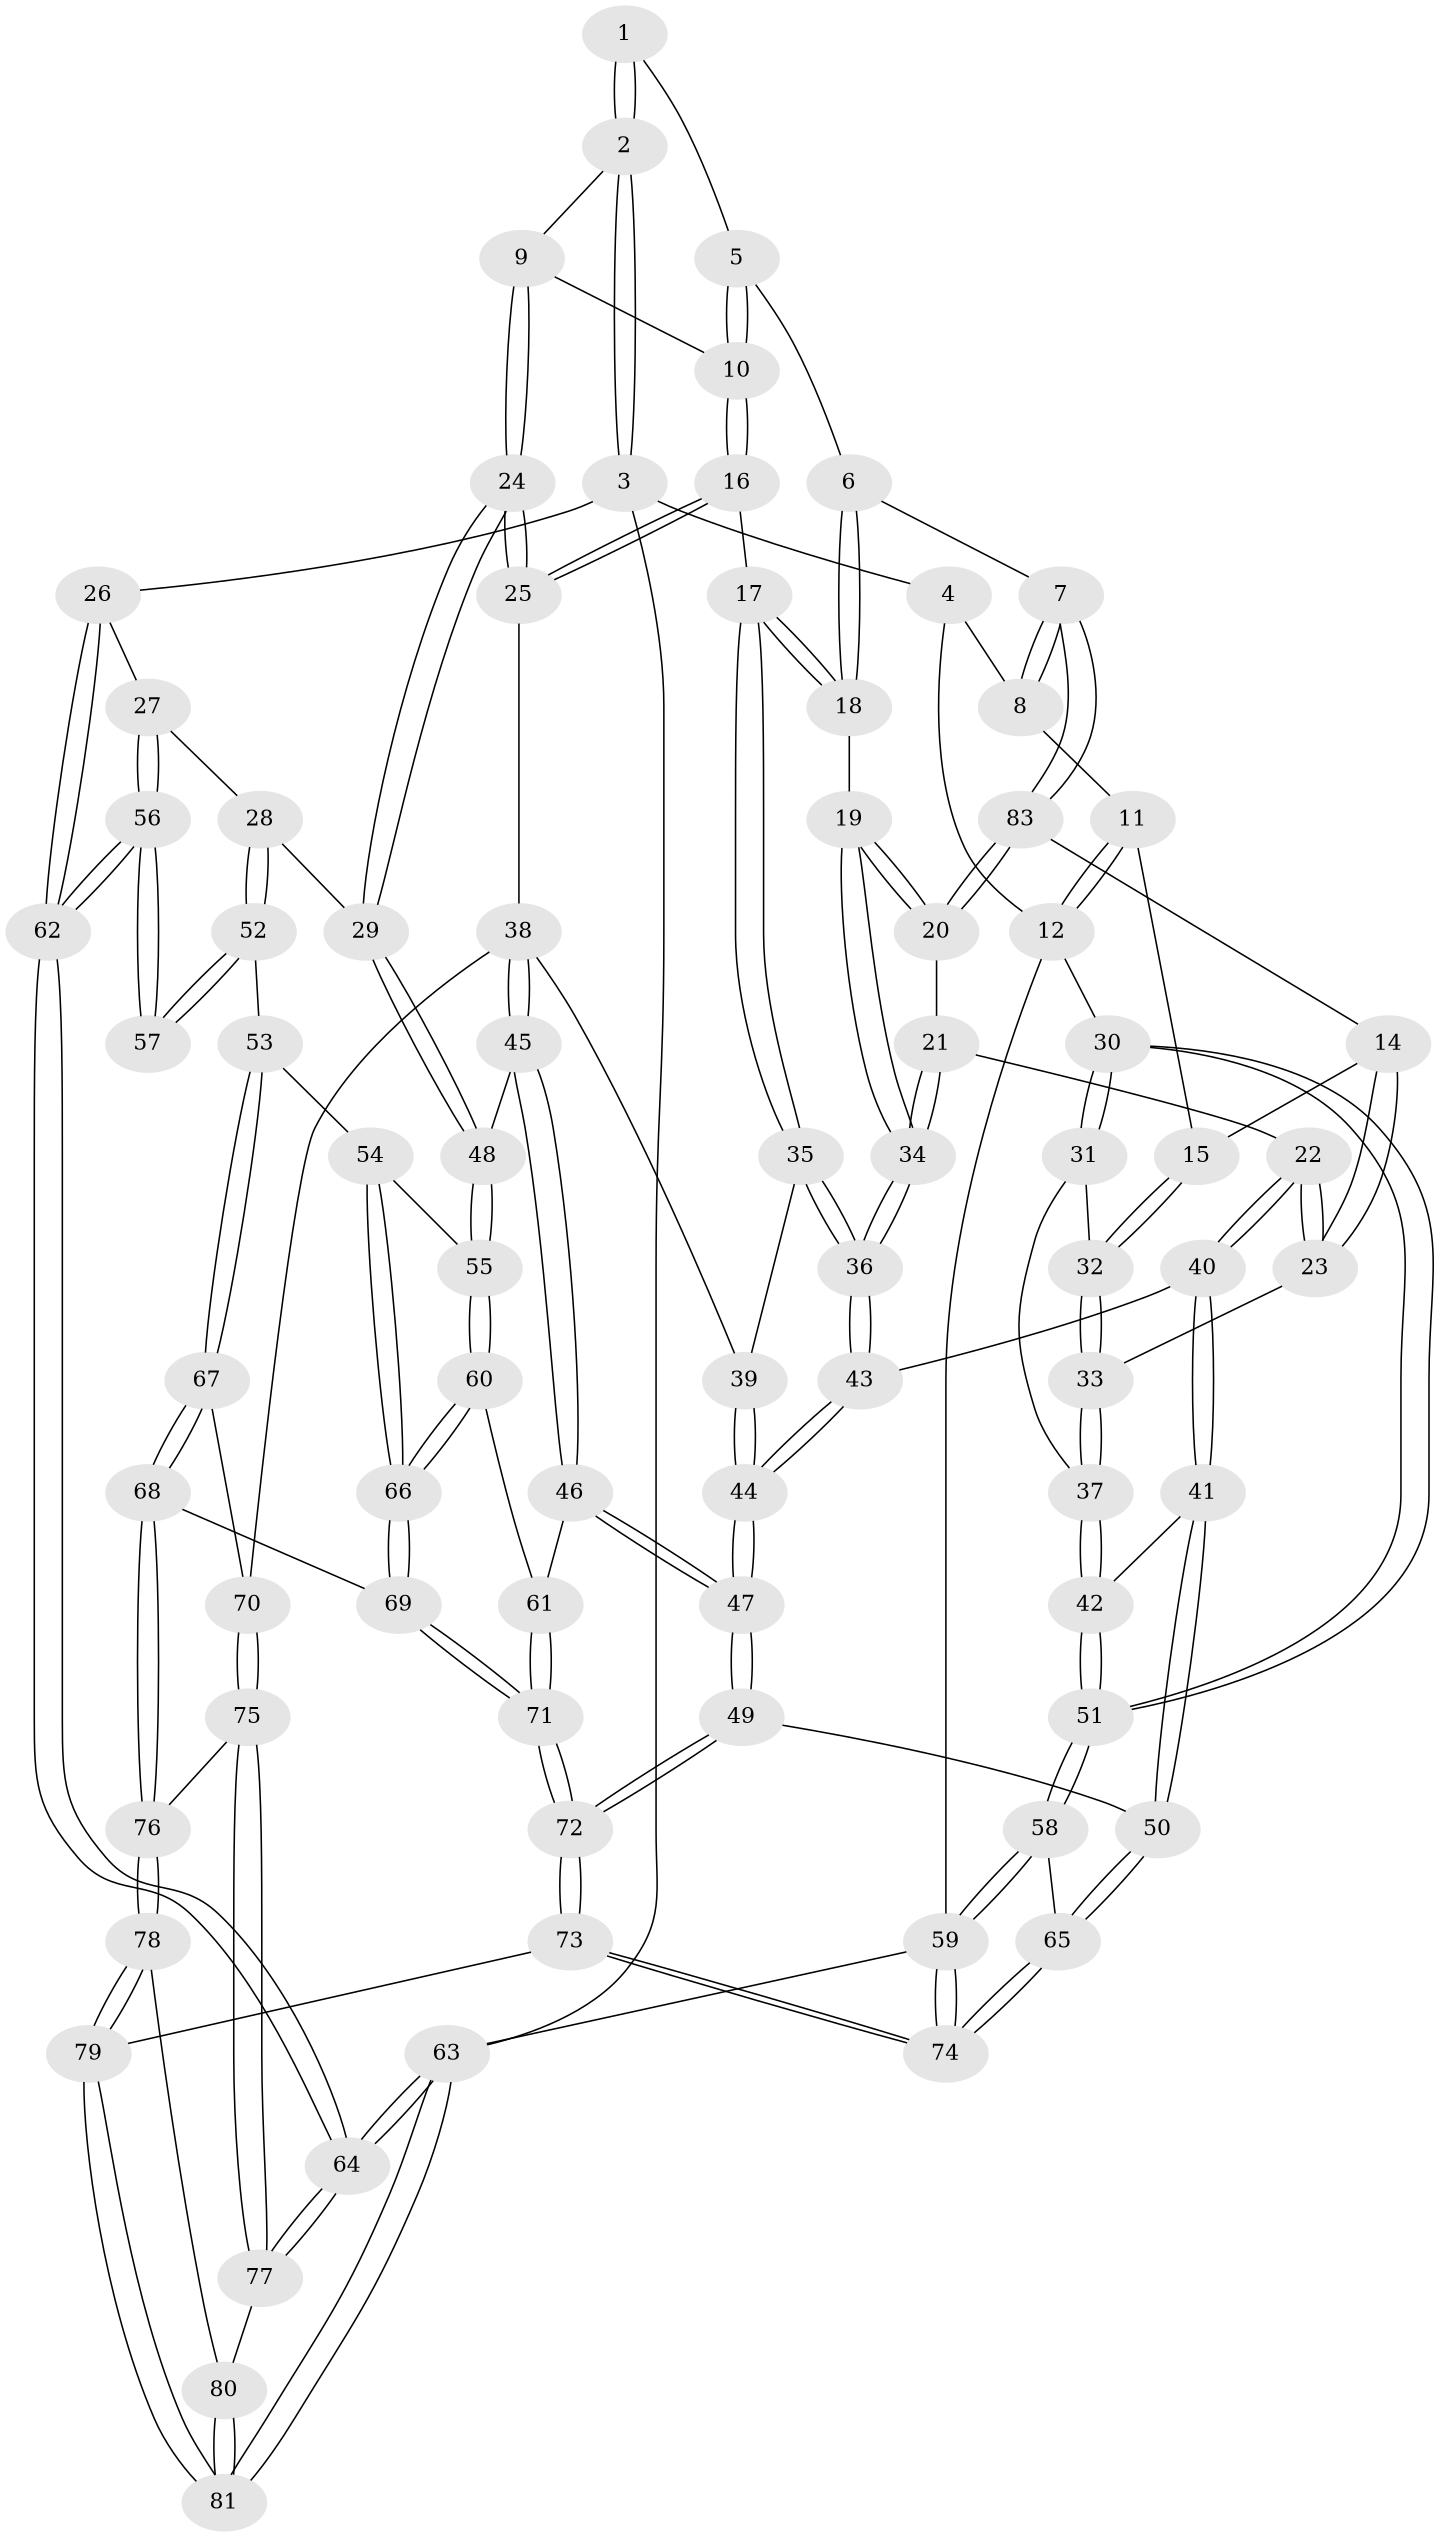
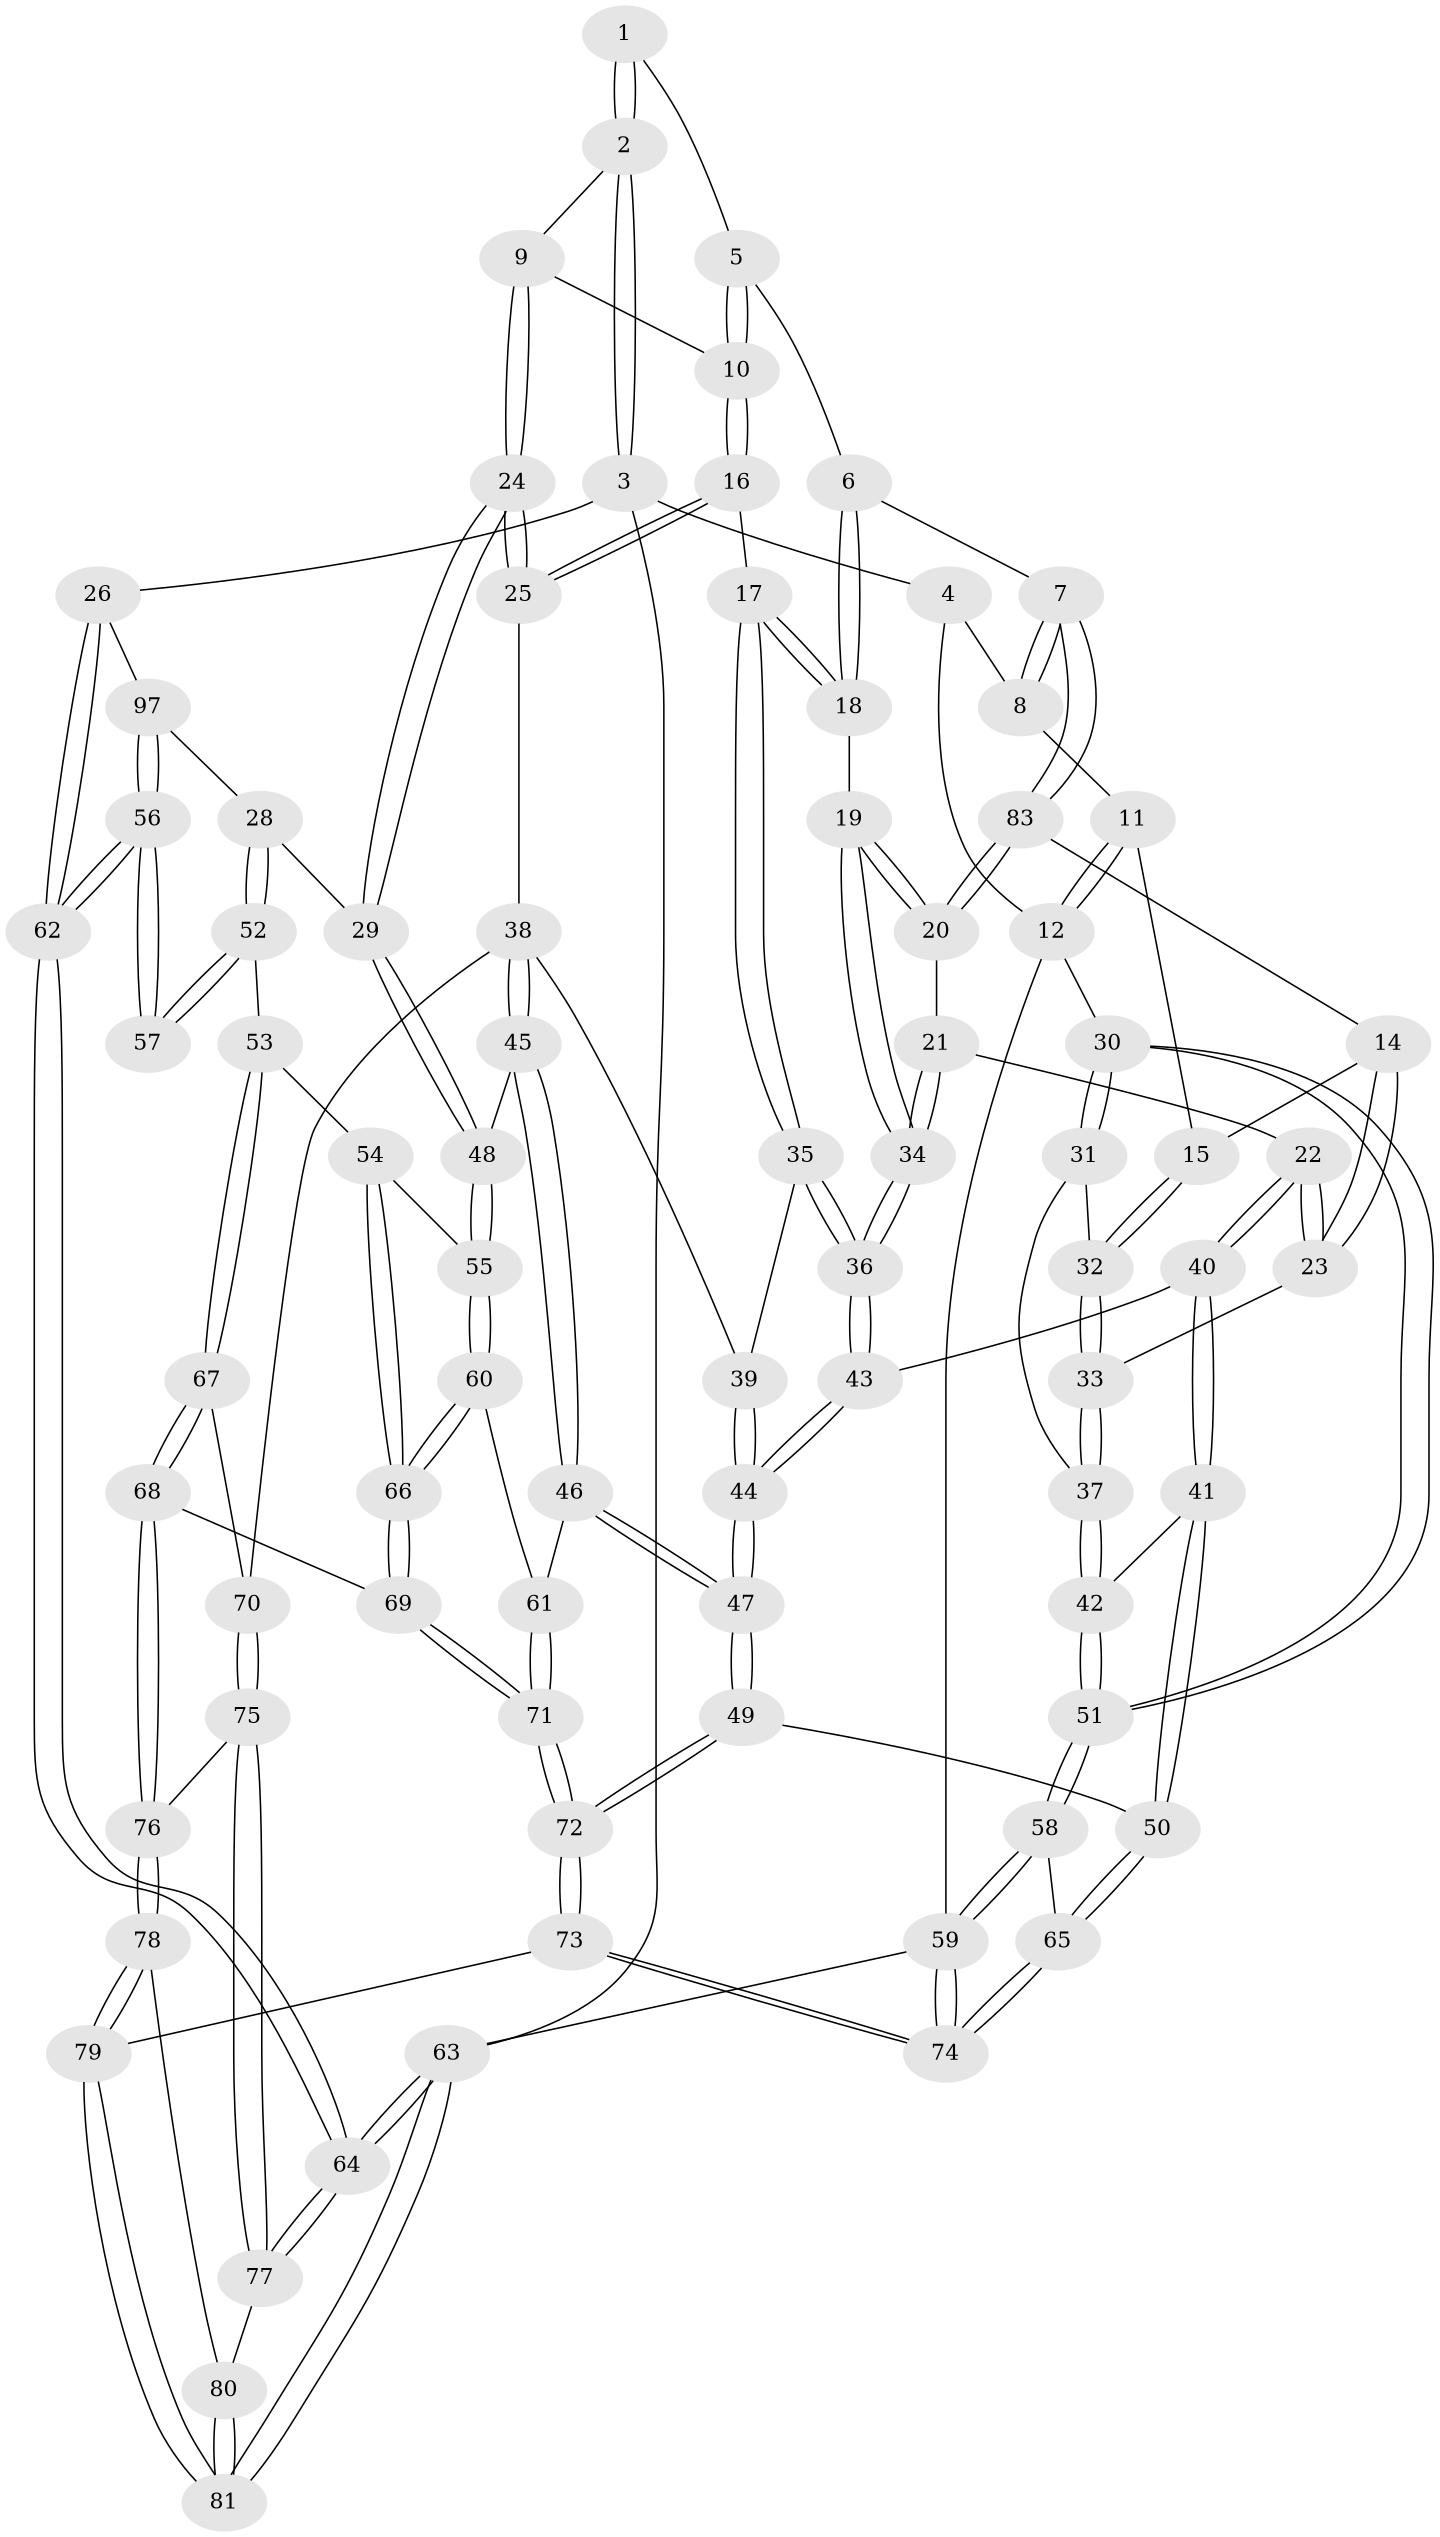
(148, 707) -> (148, 707)
